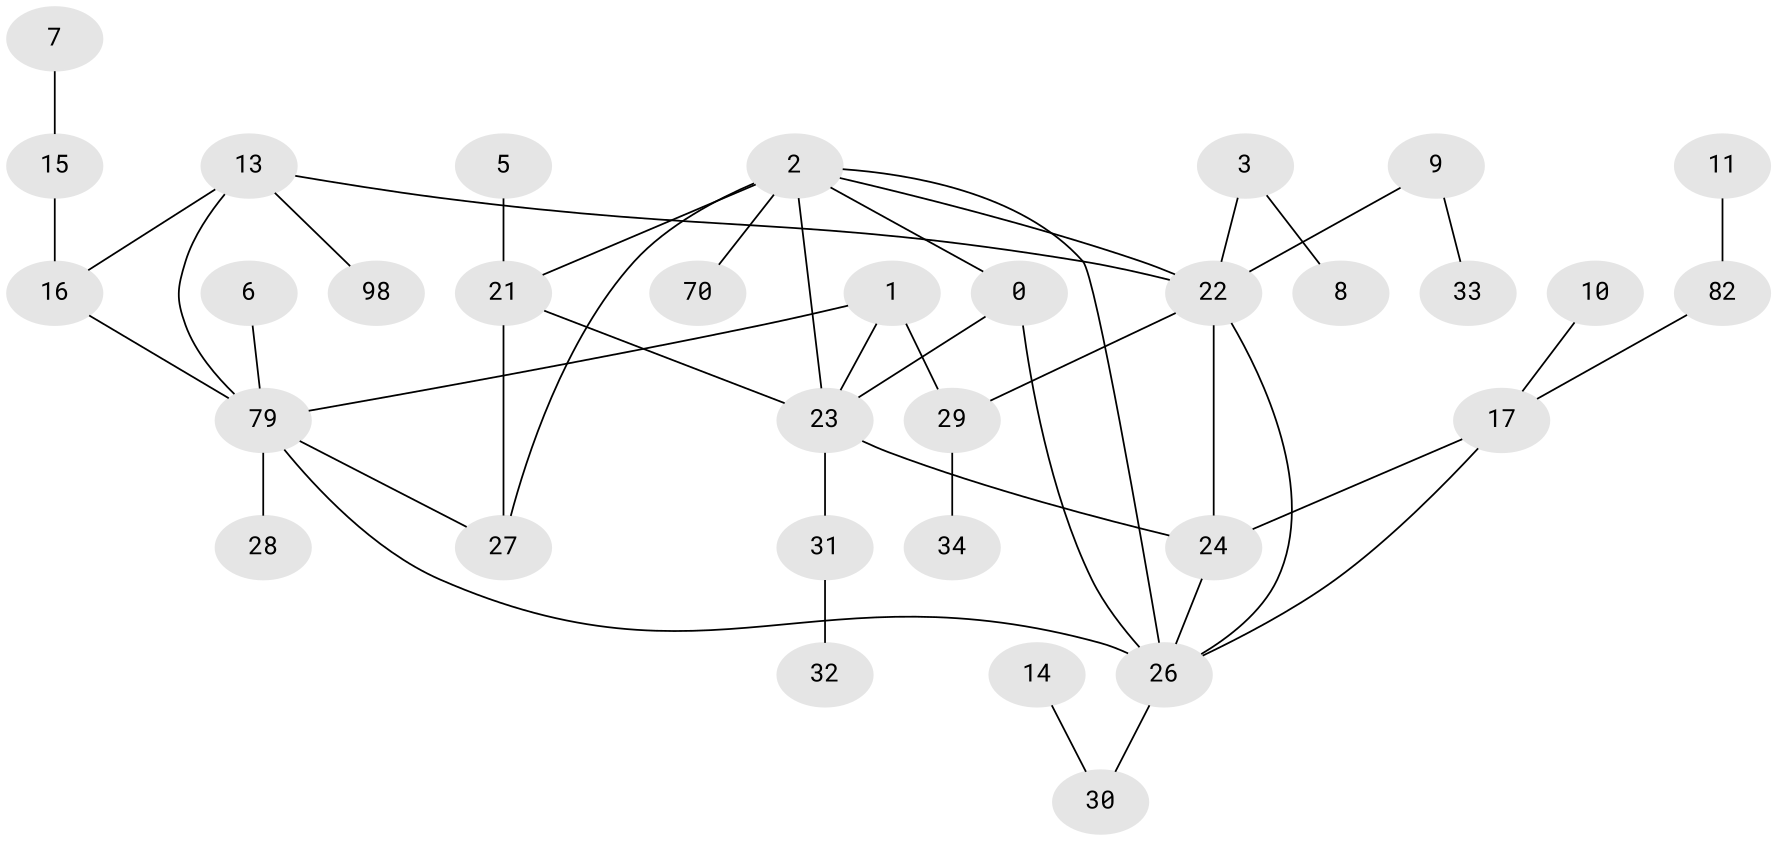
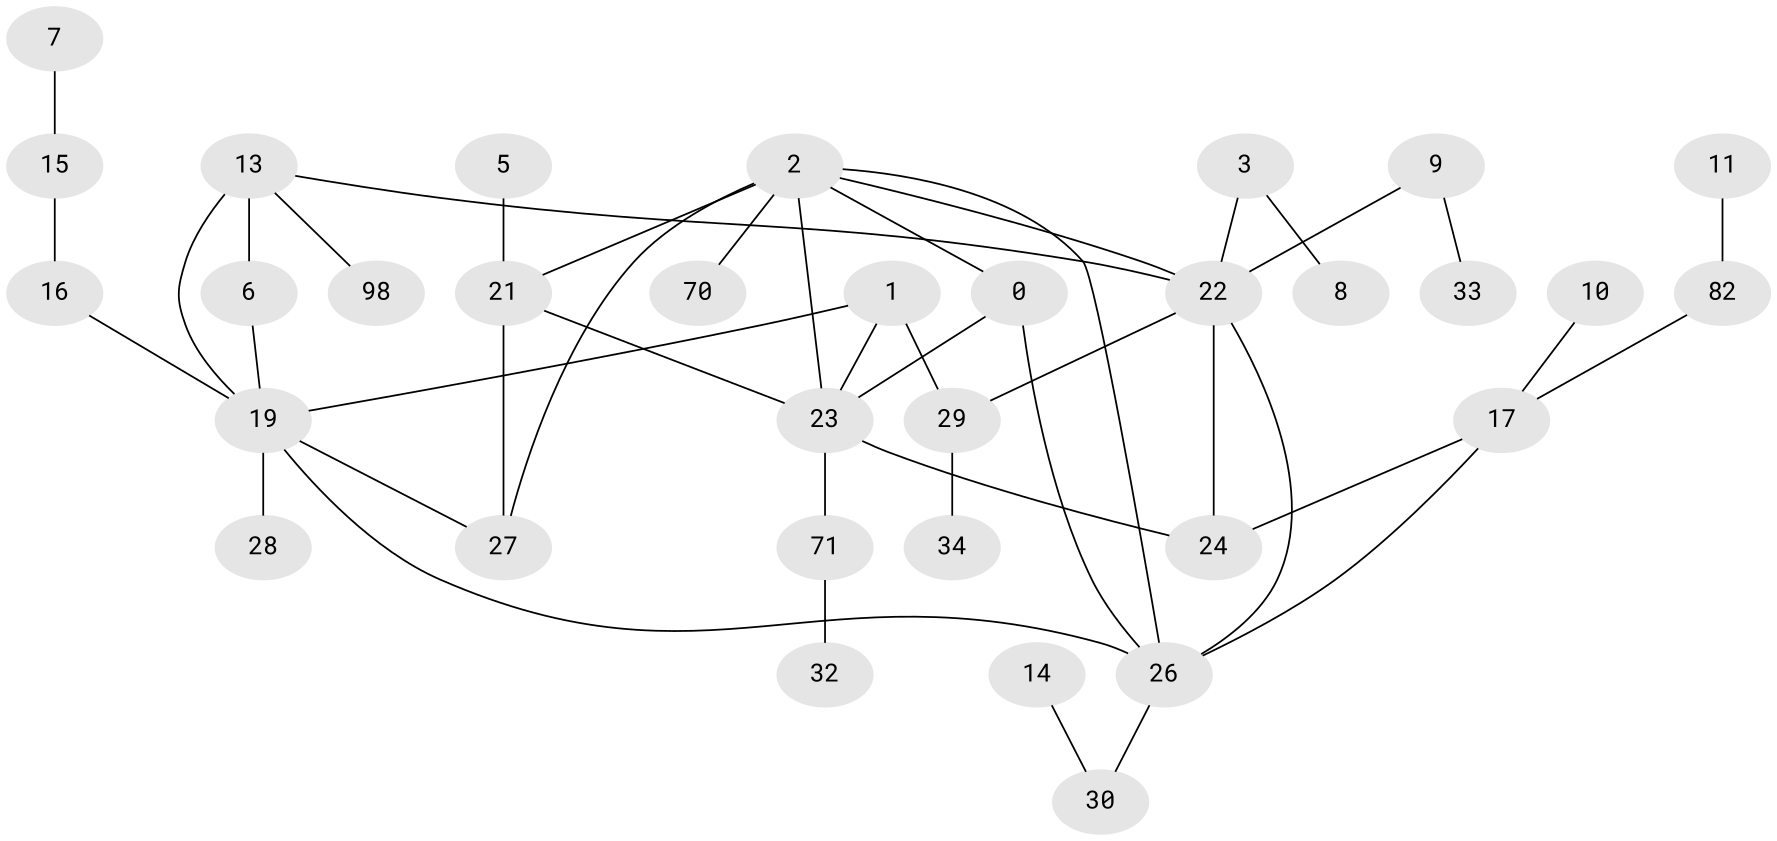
(152, 230) -> (249, 230)
(263, 420) -> (263, 420)
(825, 548) -> (825, 548)
(1189, 611) -> none
